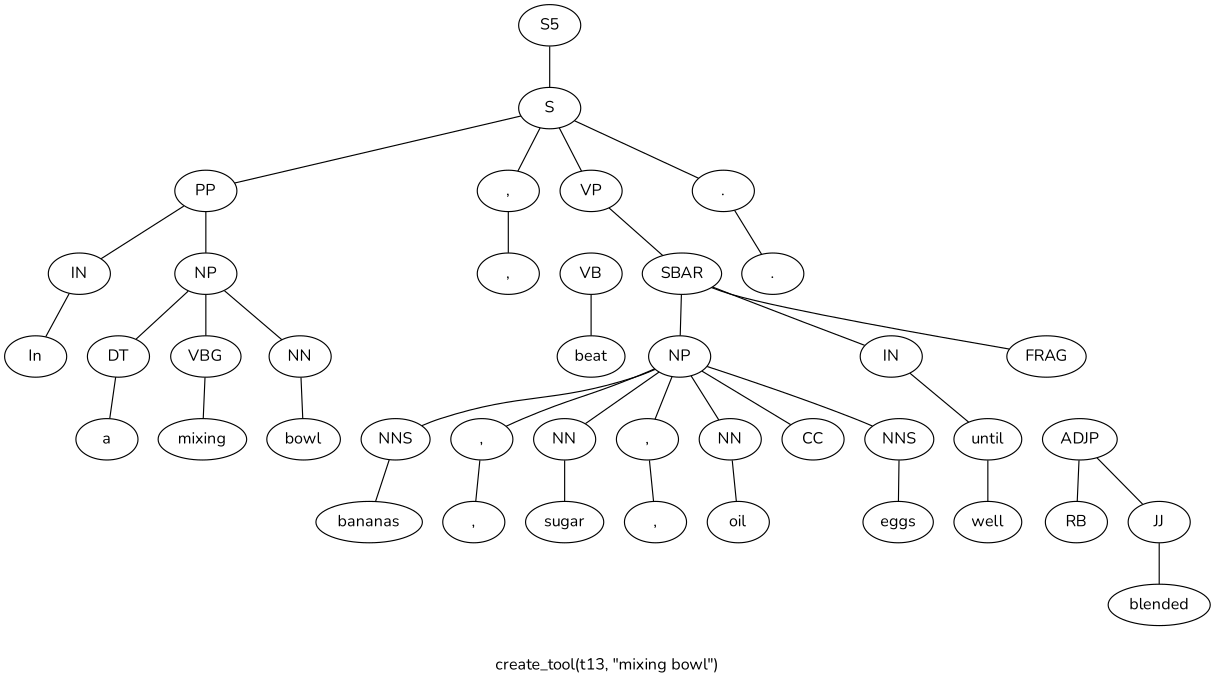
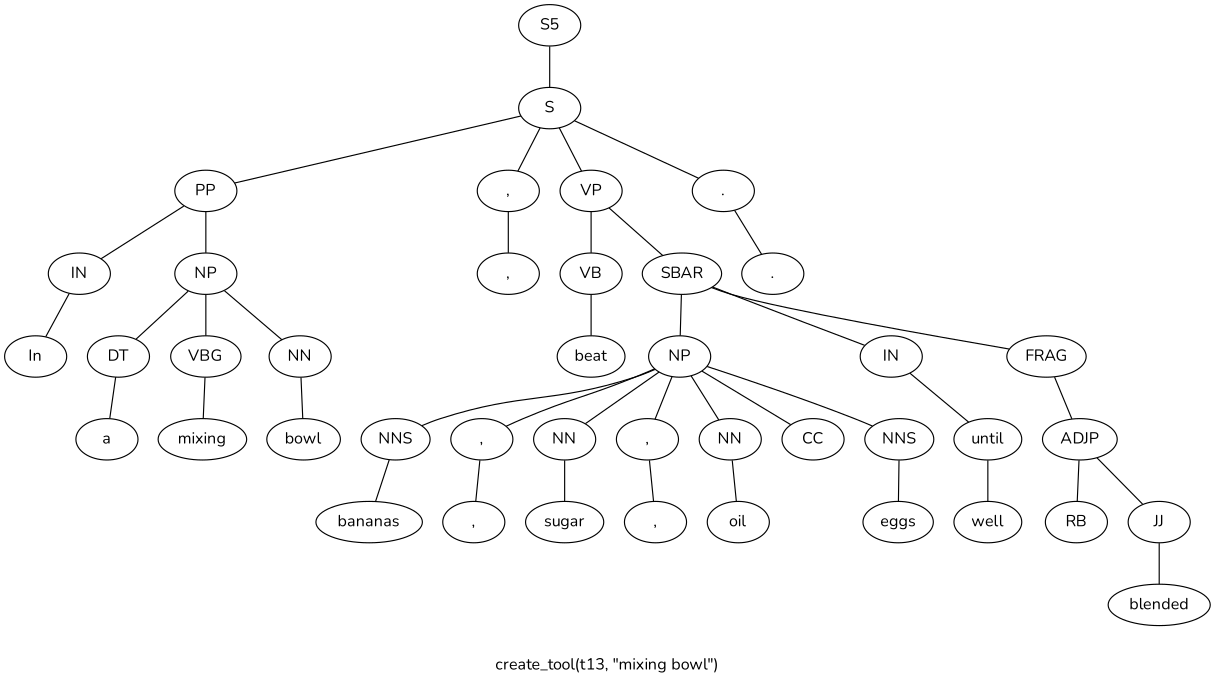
none -> (591, 232)
none -> (1063, 398)
